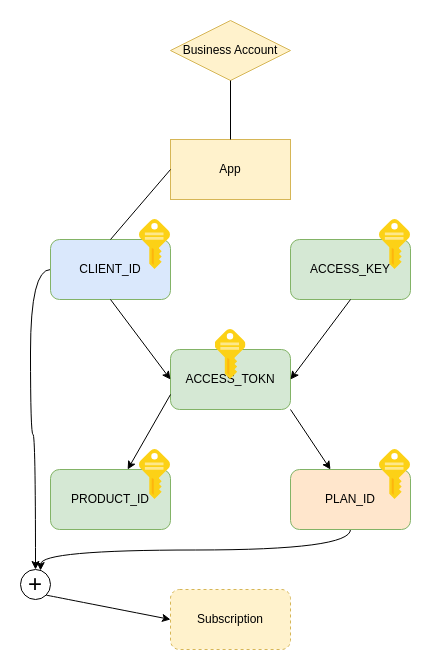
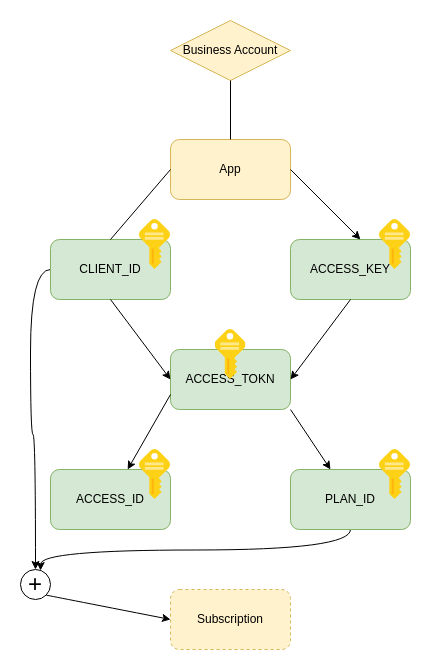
(231, 170) -> (231, 170)
none -> (323, 202)
(111, 270) -> (111, 270)
(111, 500) -> (111, 500)
(351, 500) -> (351, 500)
